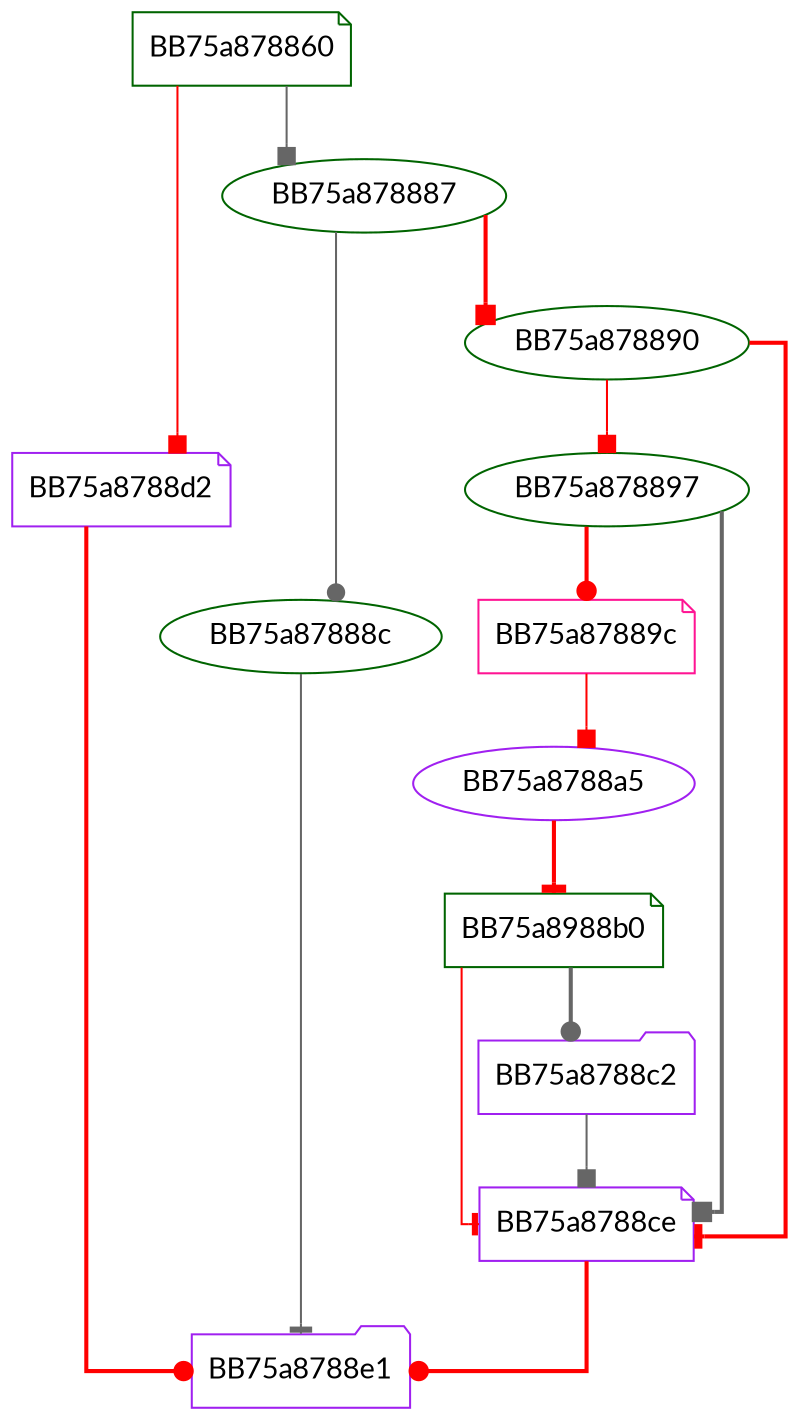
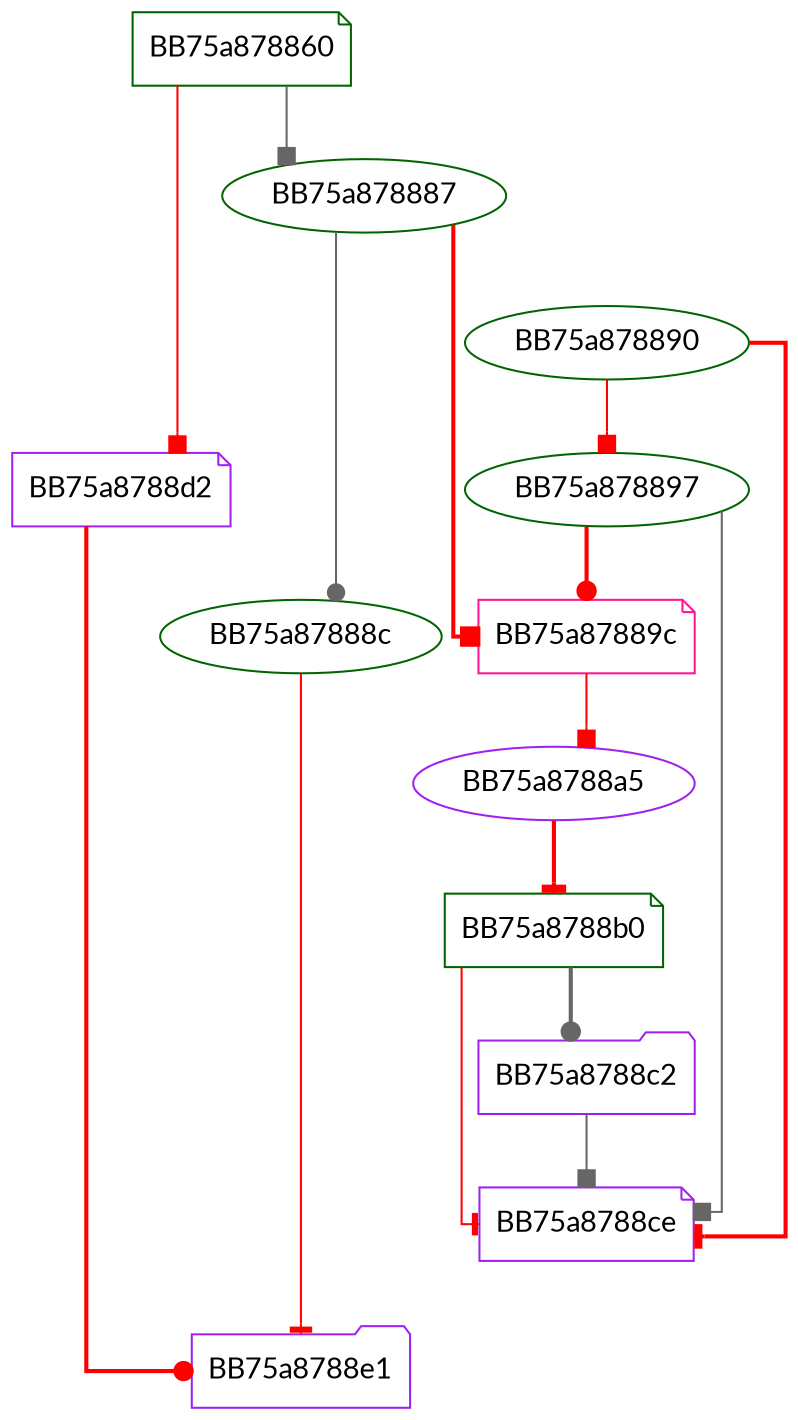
(486, 259) -> (453, 433)
(722, 865) -> (722, 865)
(554, 930) -> (554, 930)
(301, 999) -> (301, 999)
(562, 1371) -> none
